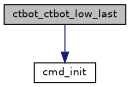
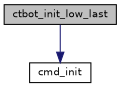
(65, 15) -> (60, 15)
